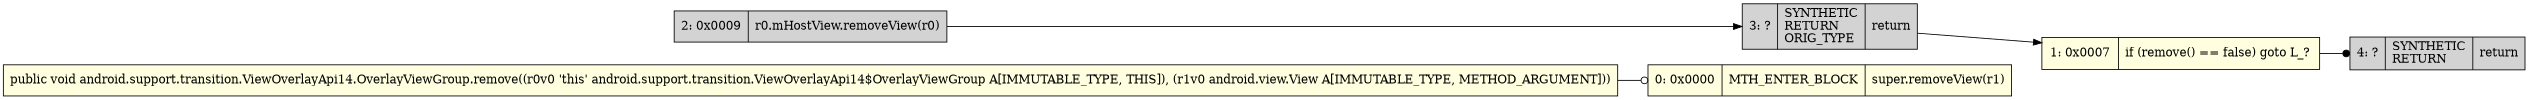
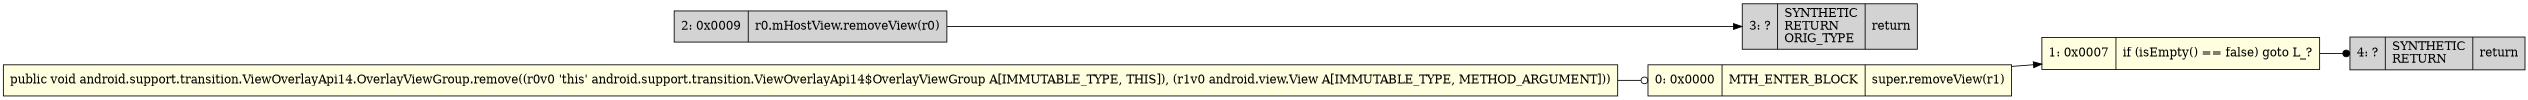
(1975, 38) -> (2023, 66)
(2218, 53) -> (2218, 53)
